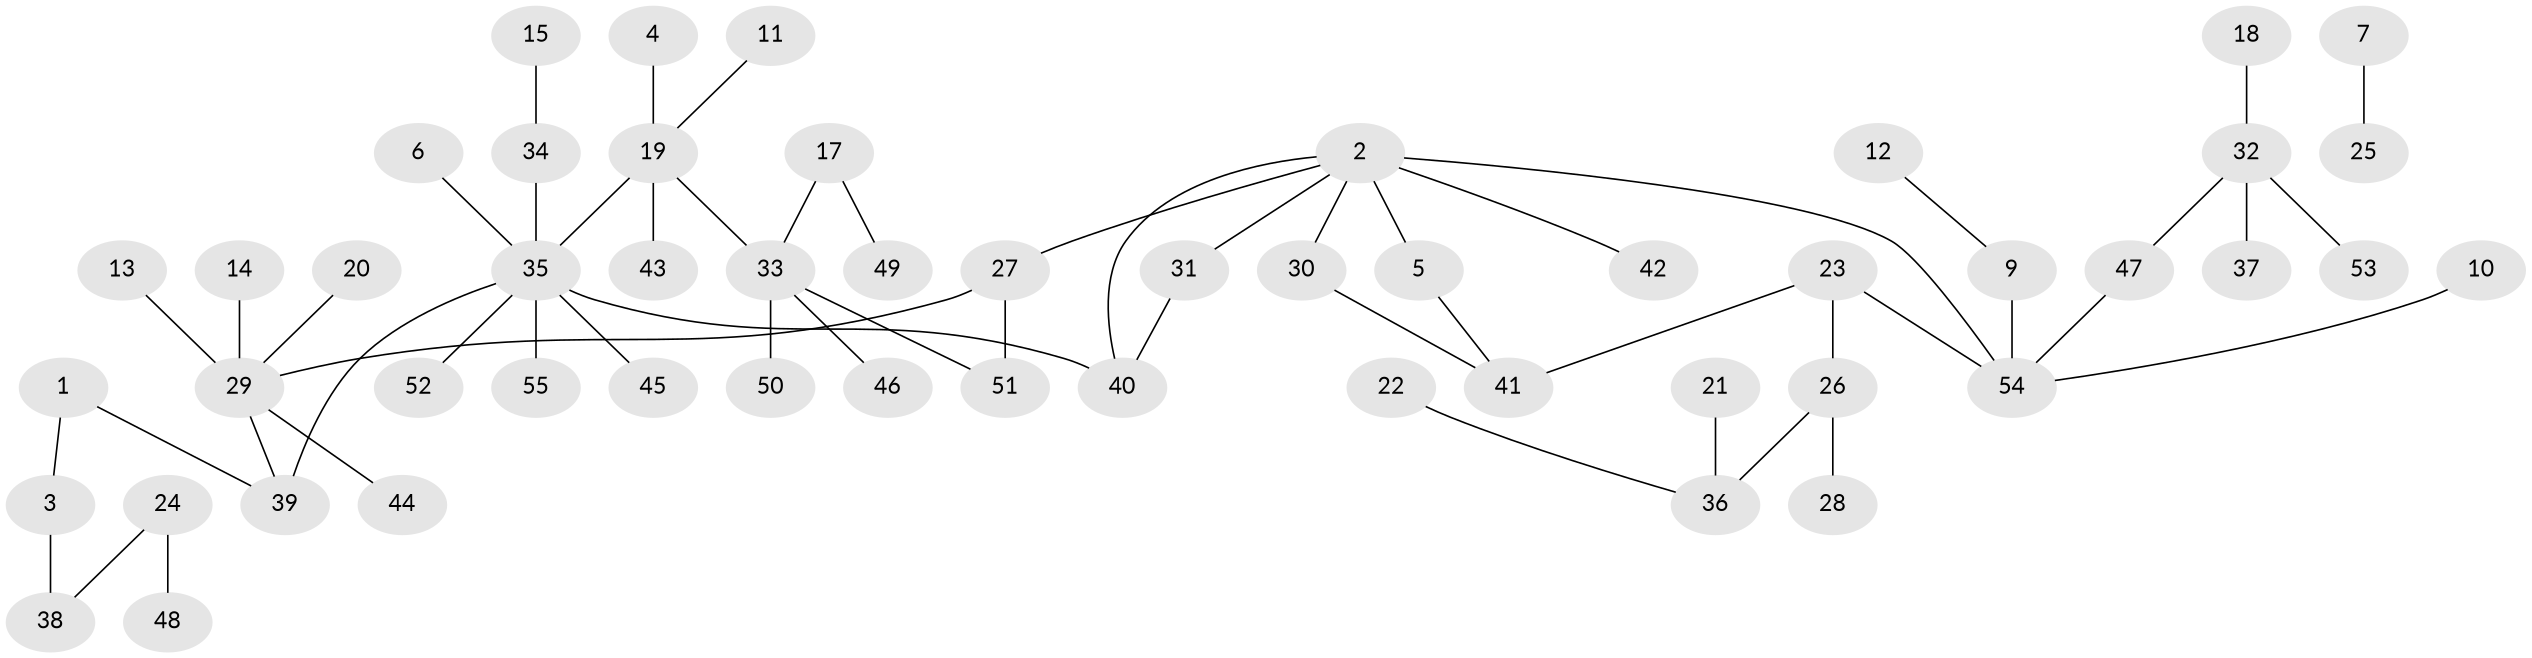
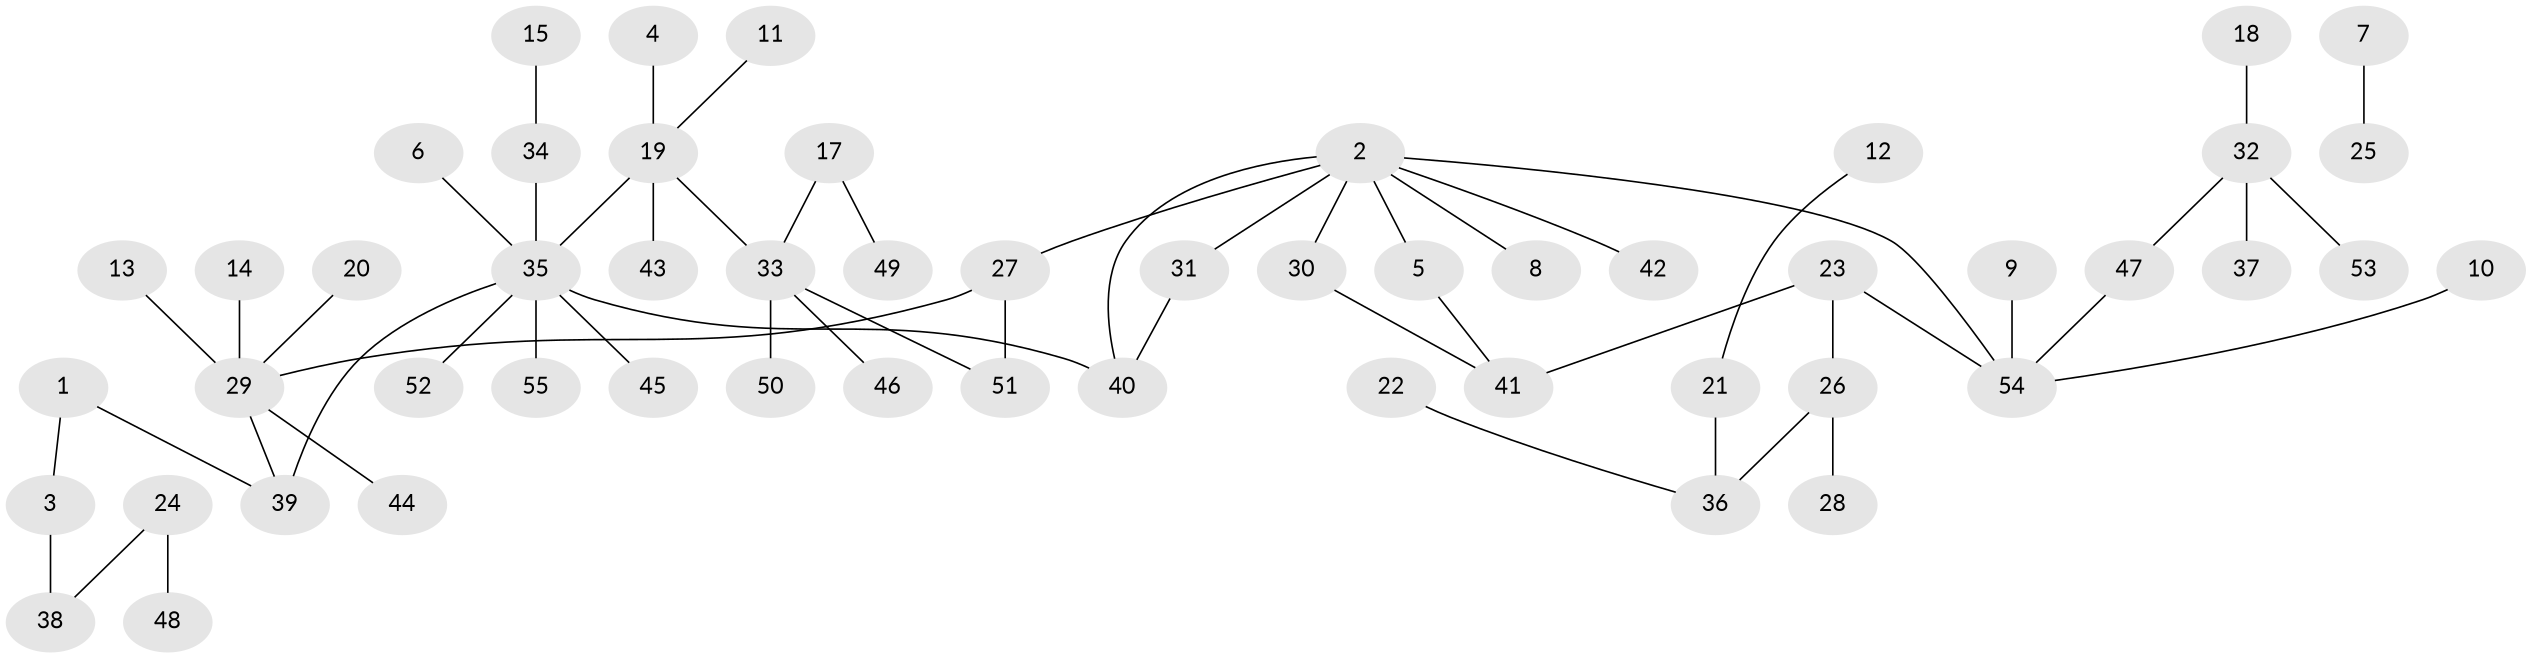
(1945, 212) -> (1766, 253)
none -> (1536, 270)
